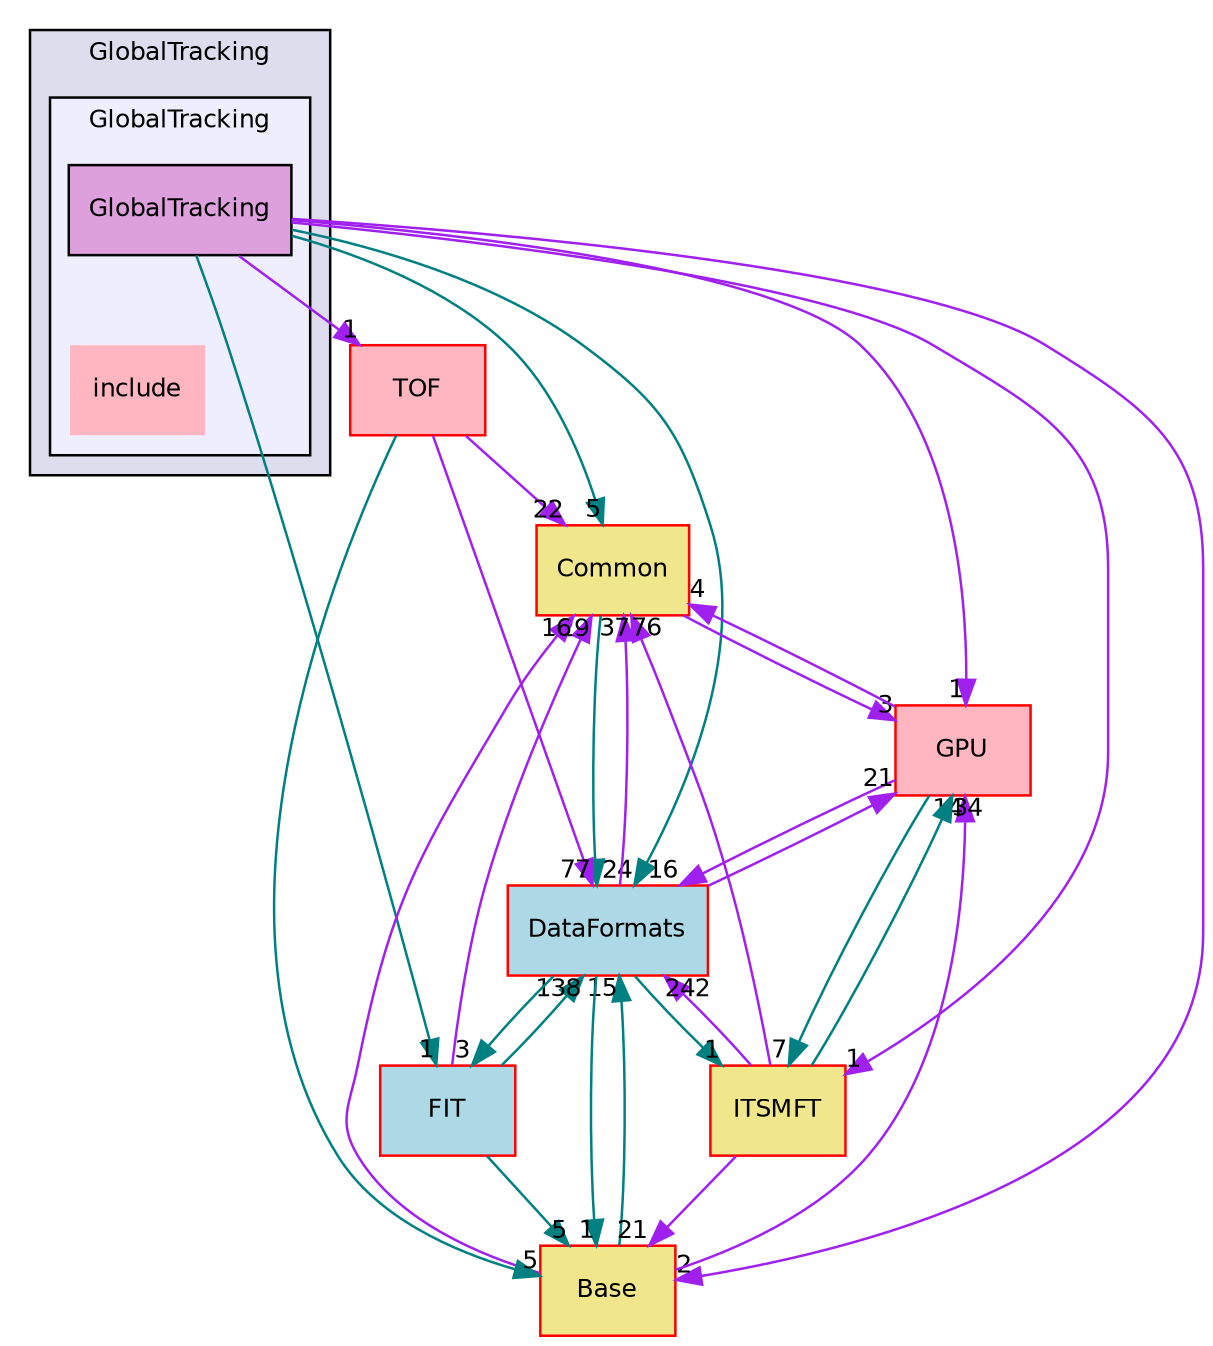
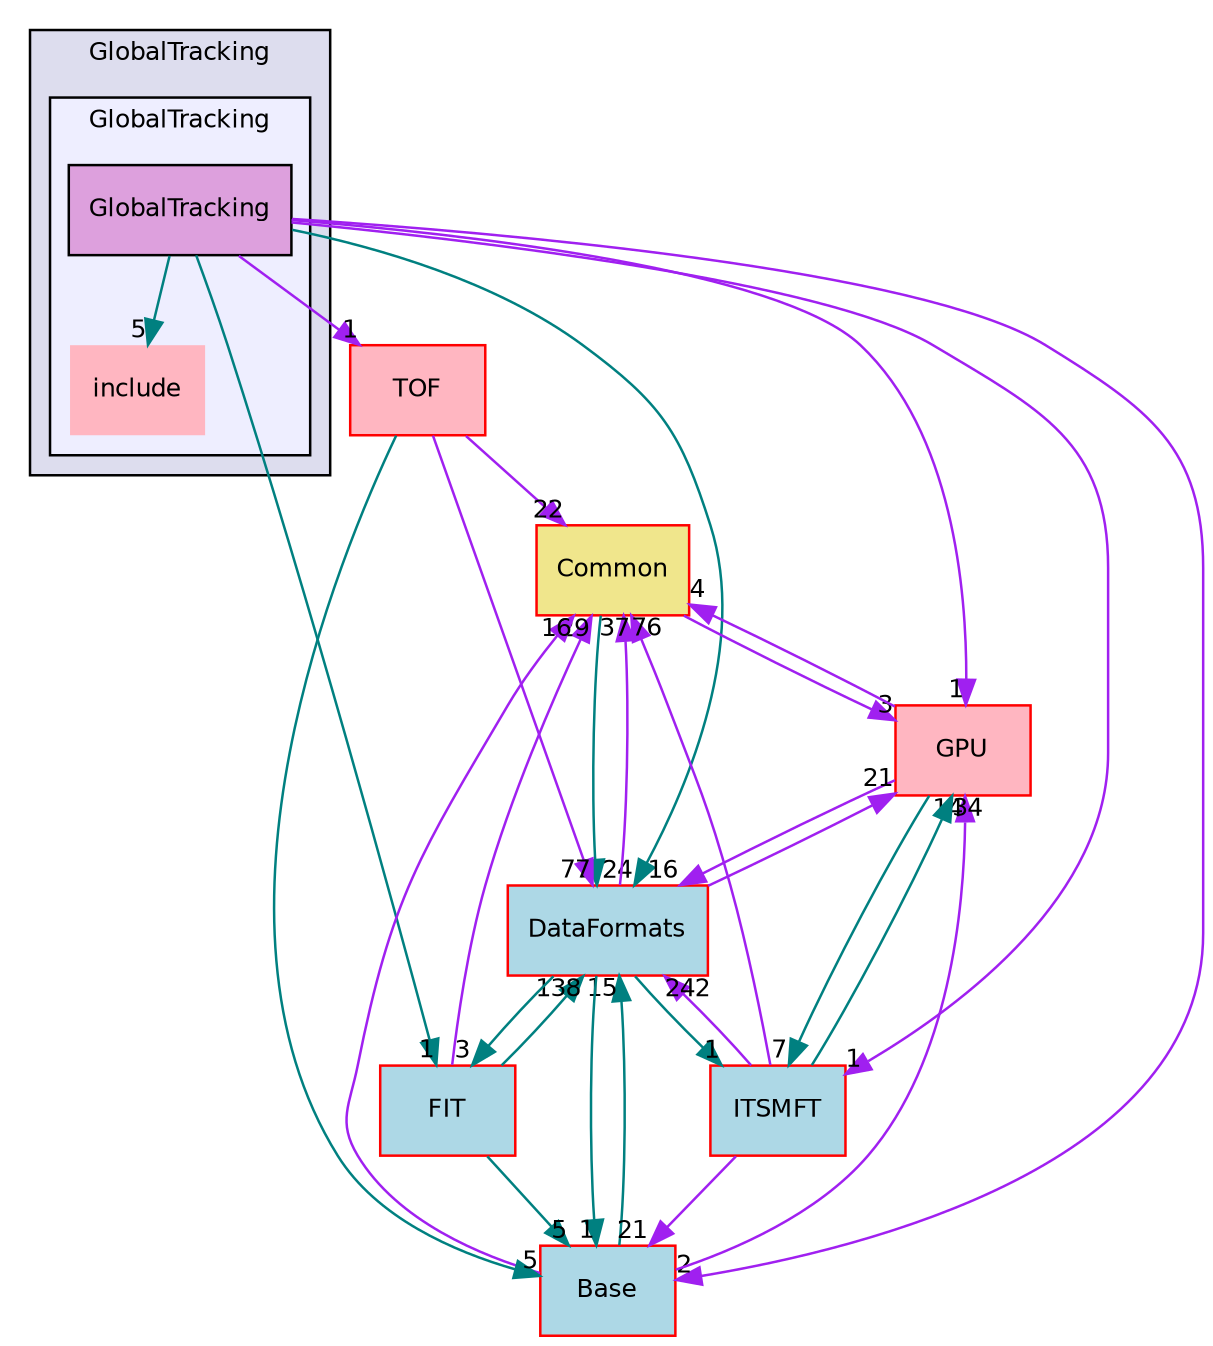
(483, 324) -> (162, 288)
(778, 1111) -> (778, 1111)
(608, 1291) -> (608, 1291)
